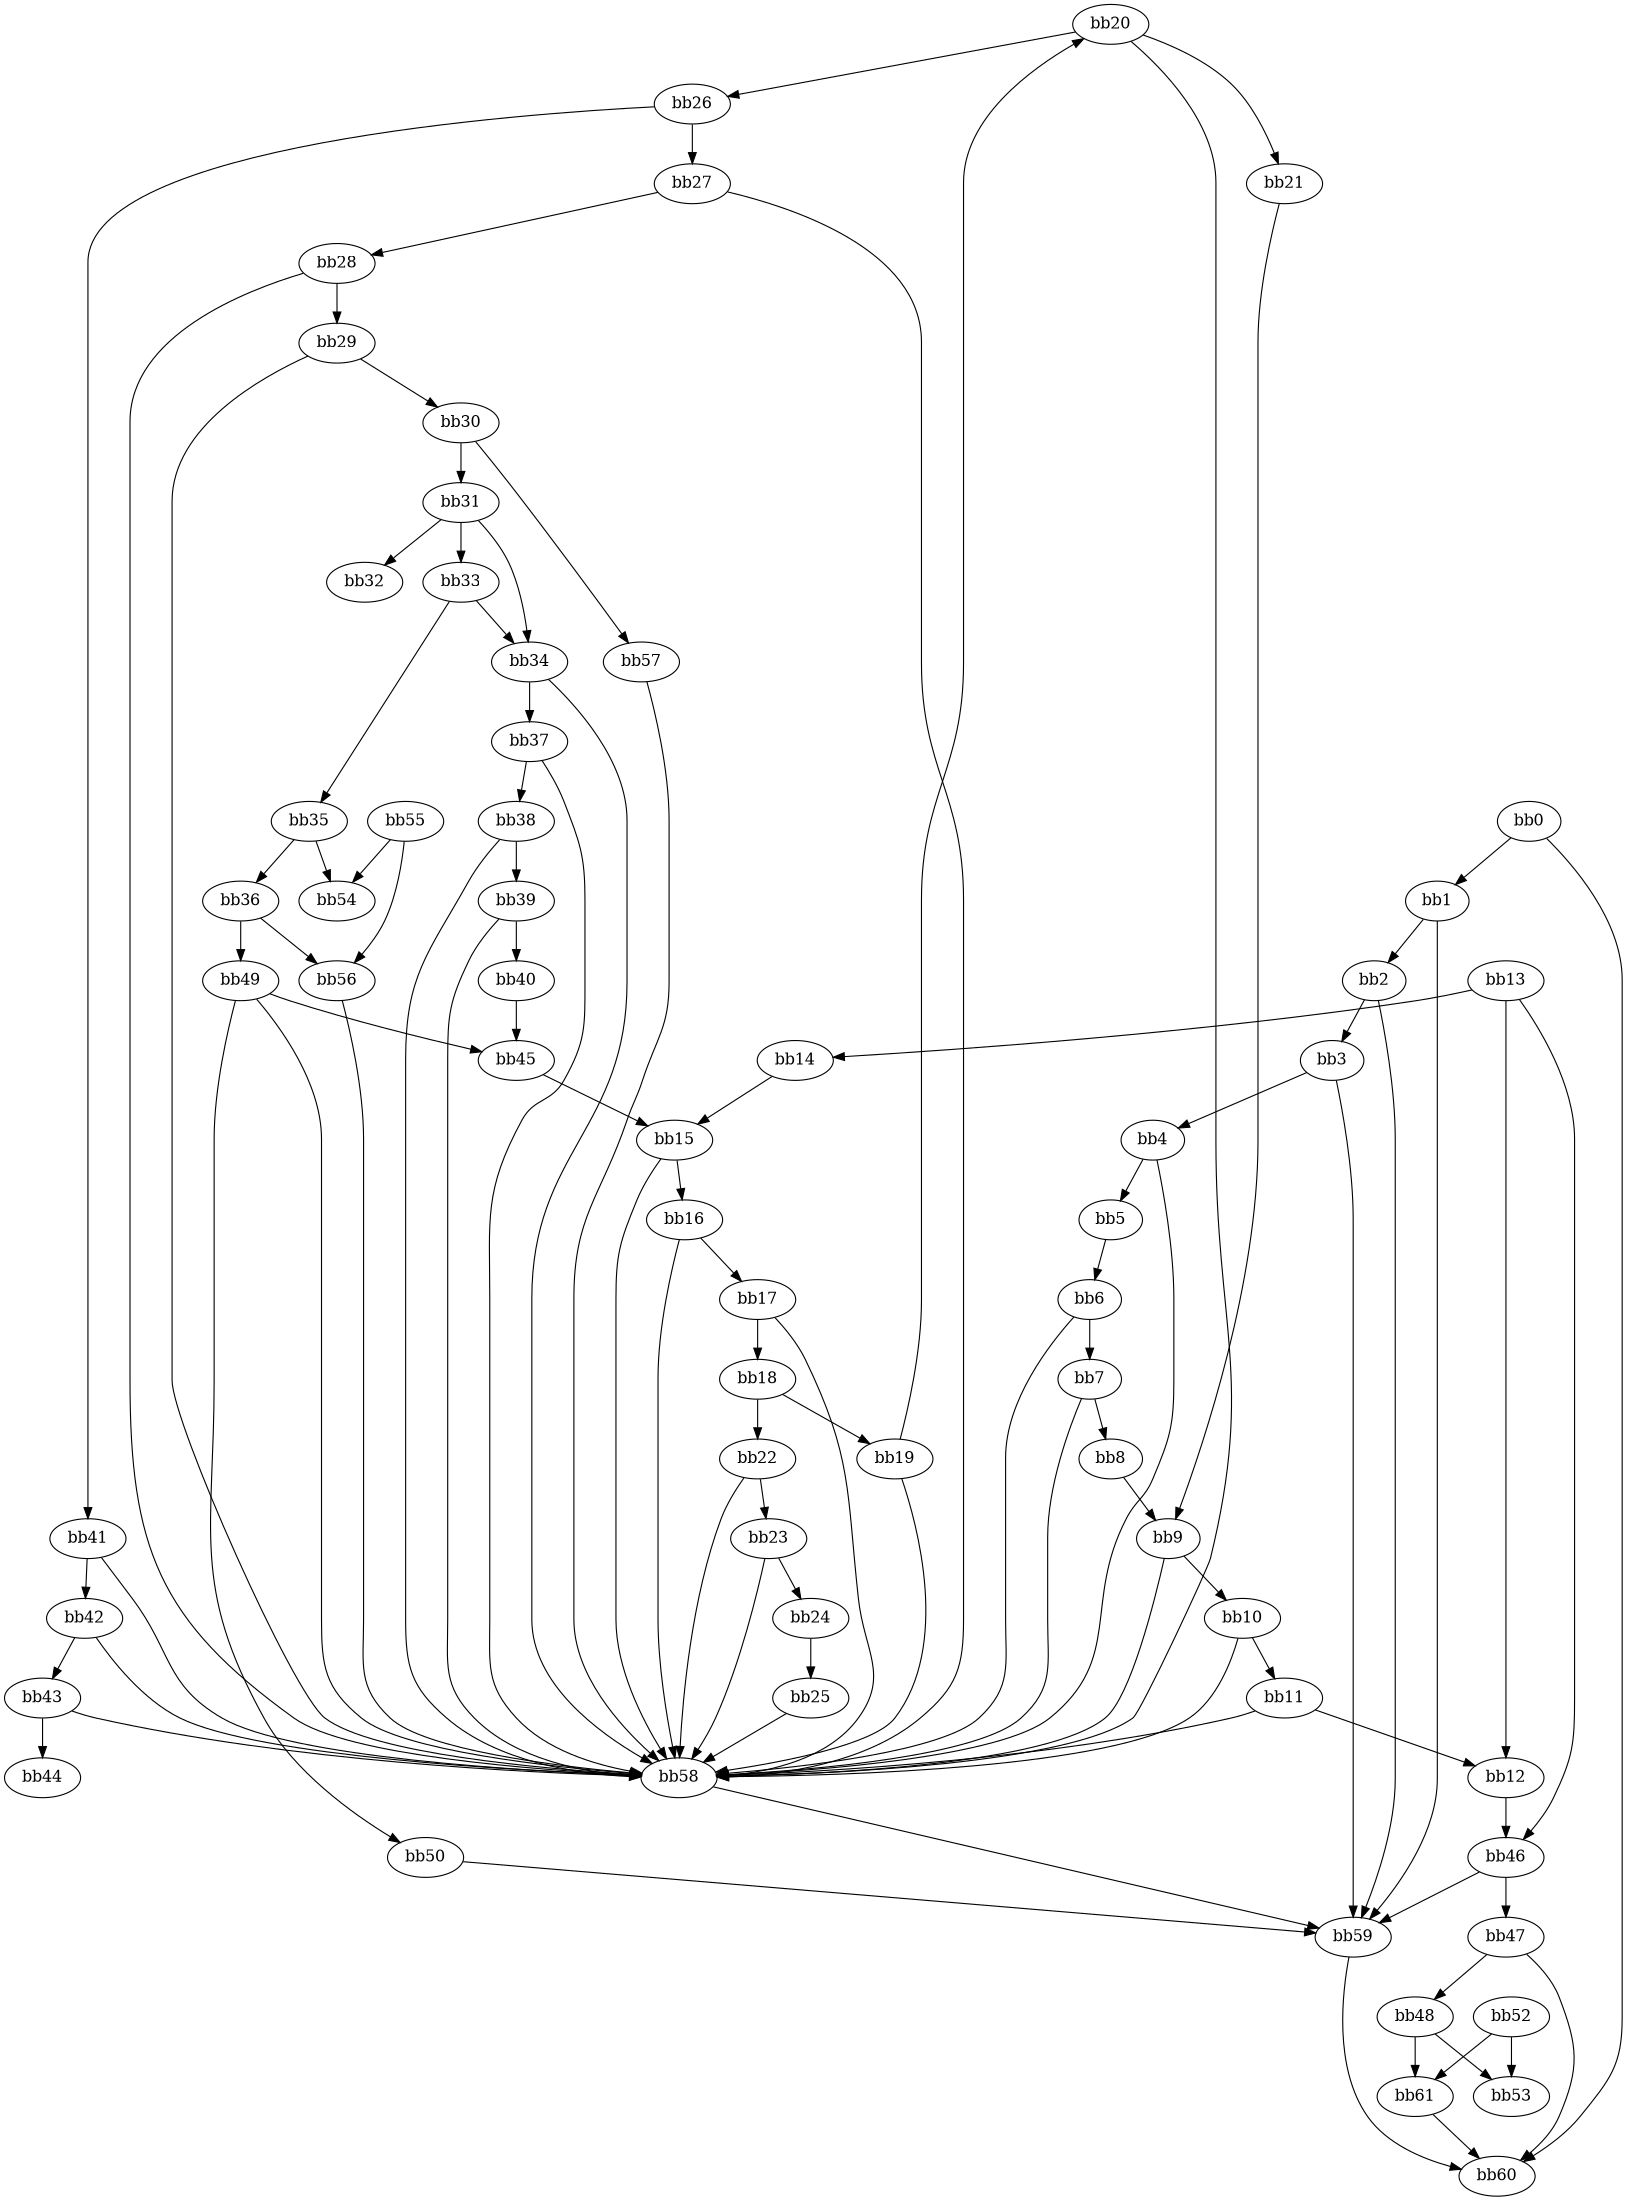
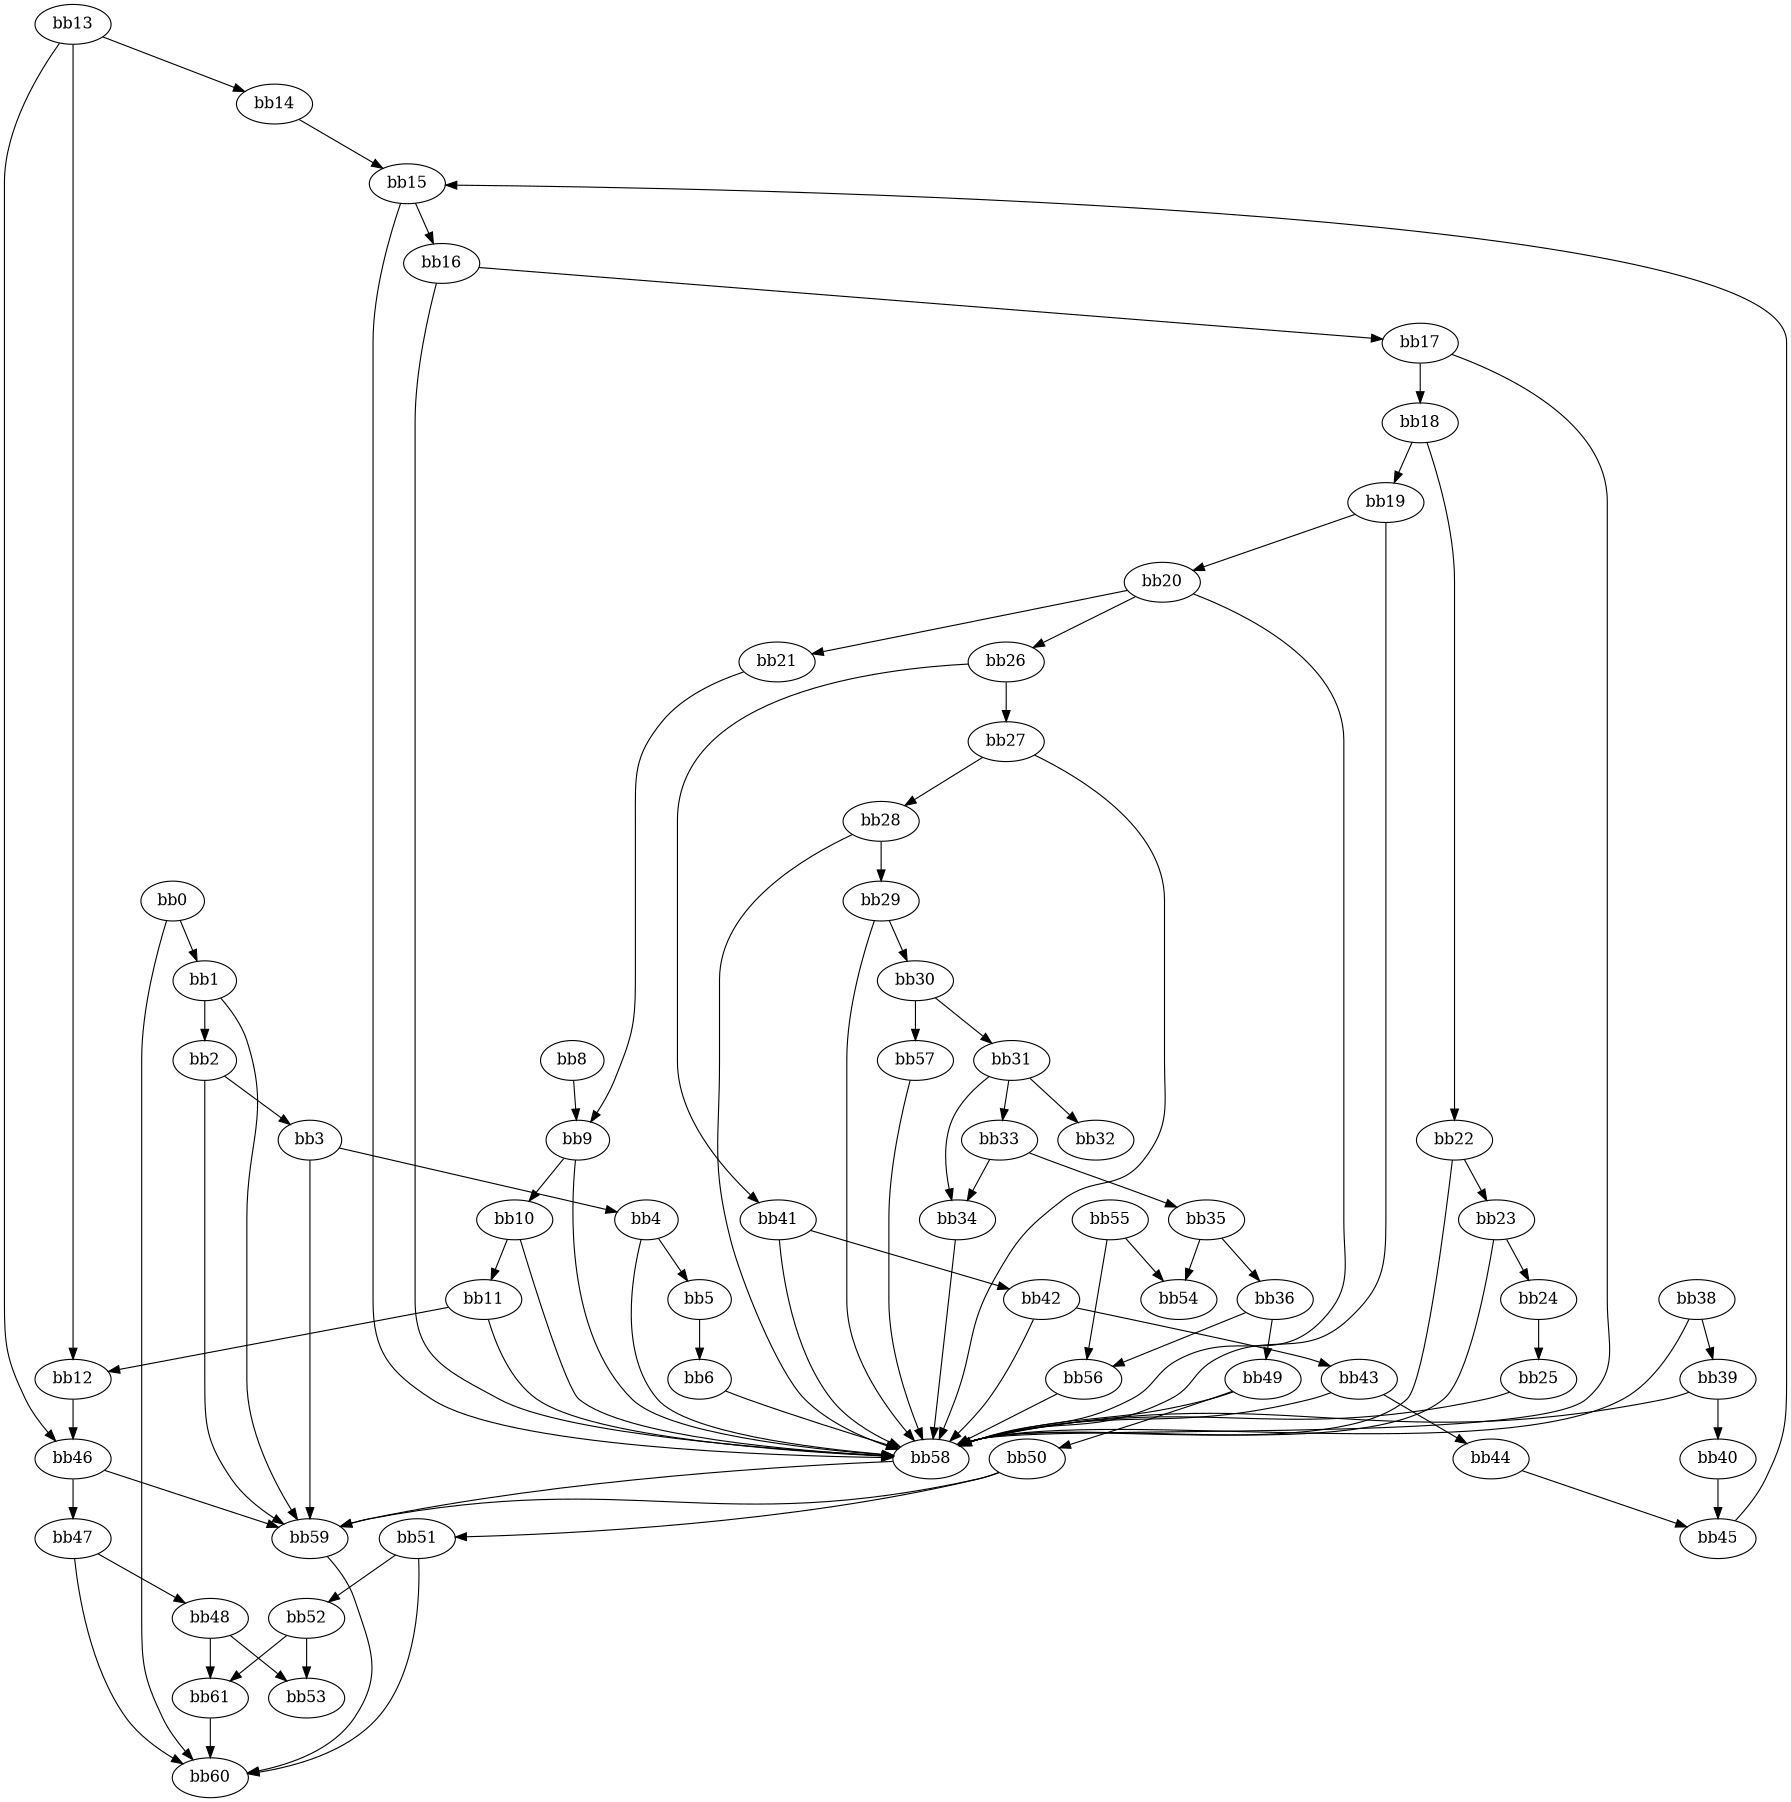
(530, 742) -> none
(370, 1024) -> (1599, 1497)
(1090, 1379) -> none
none -> (417, 1539)
